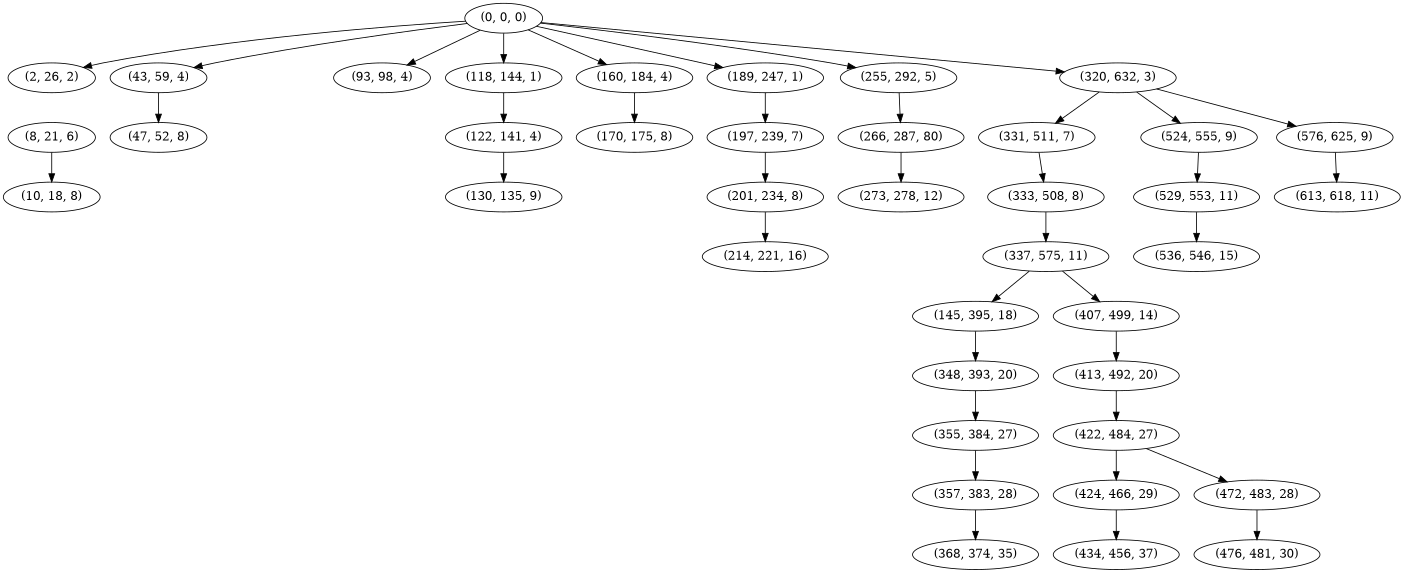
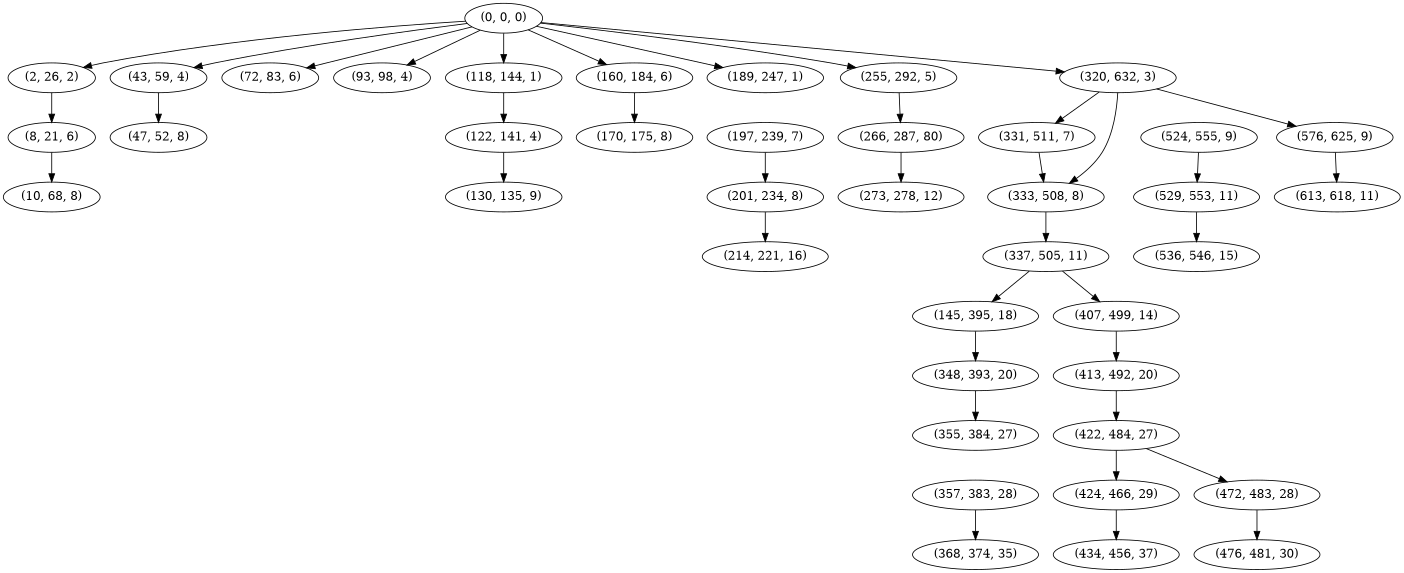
none -> (270, 78)
(634, 78) -> (634, 78)
none -> (52, 104)
(765, 104) -> none
(1155, 105) -> (1108, 141)
(52, 197) -> (52, 197)
(1046, 257) -> (1046, 257)
(976, 461) -> none
